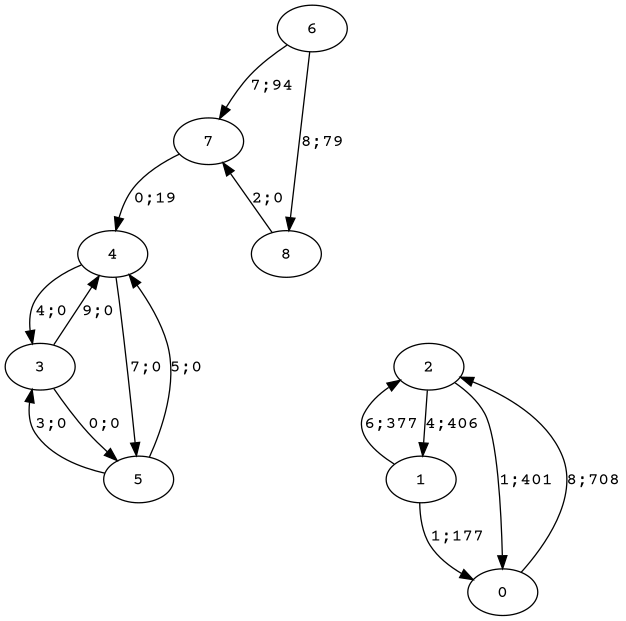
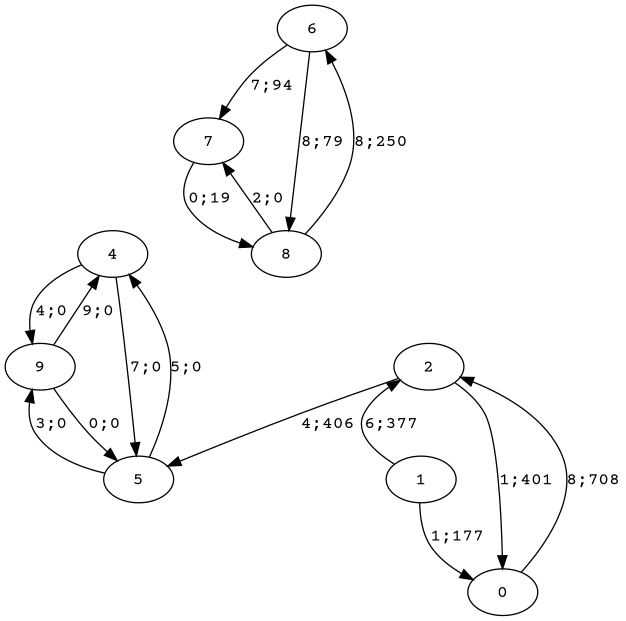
none -> (352, 153)
(142, 179) -> (193, 214)
(40, 367) -> (40, 367)
(425, 417) -> (288, 418)
